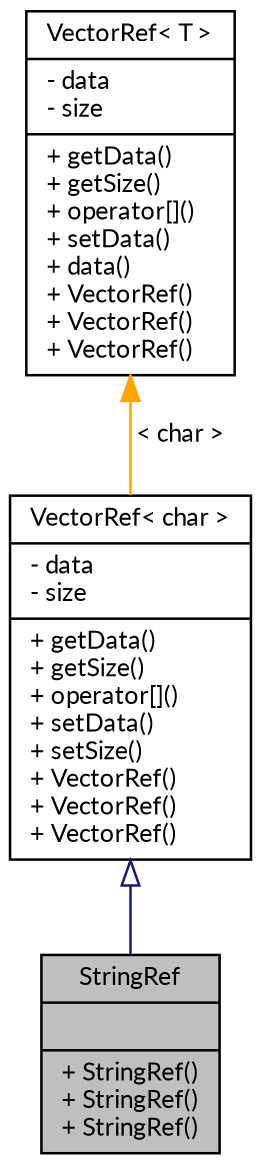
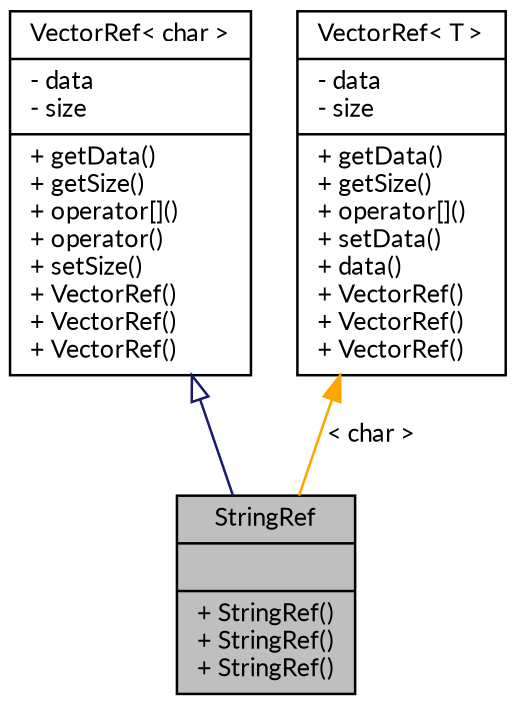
(131, 448) -> (315, 448)
(93, 724) -> (98, 240)
